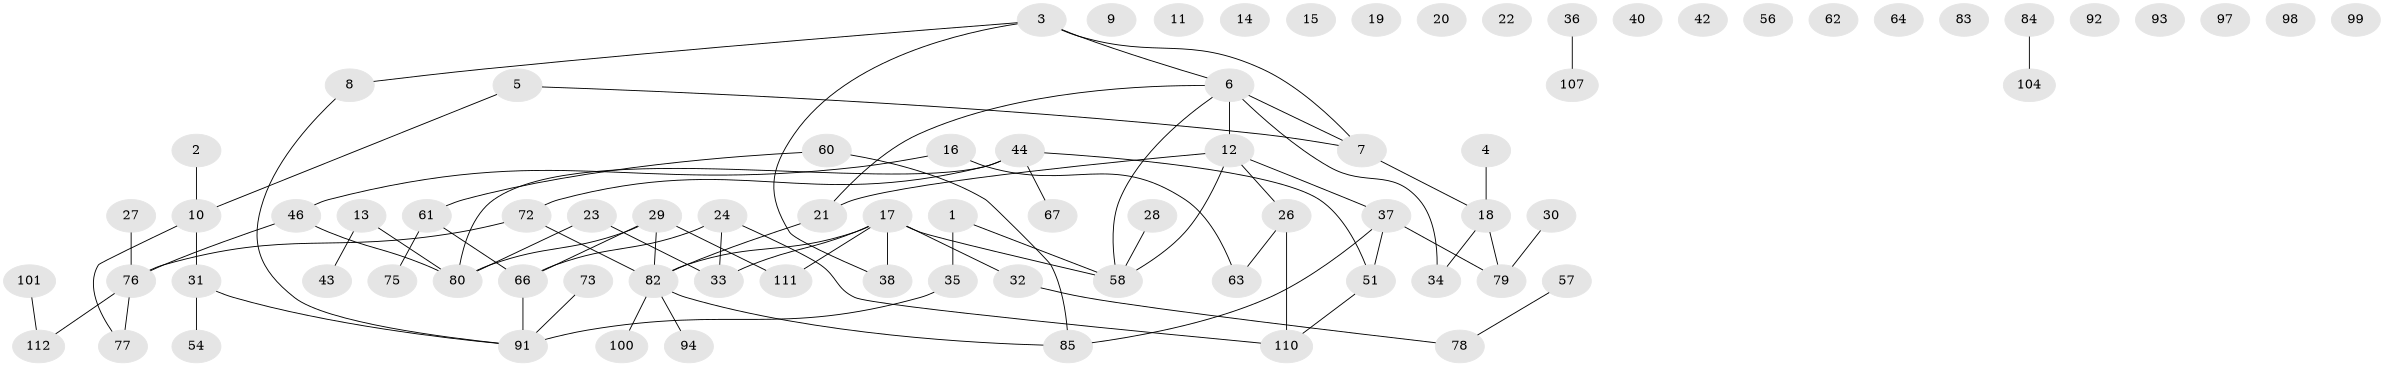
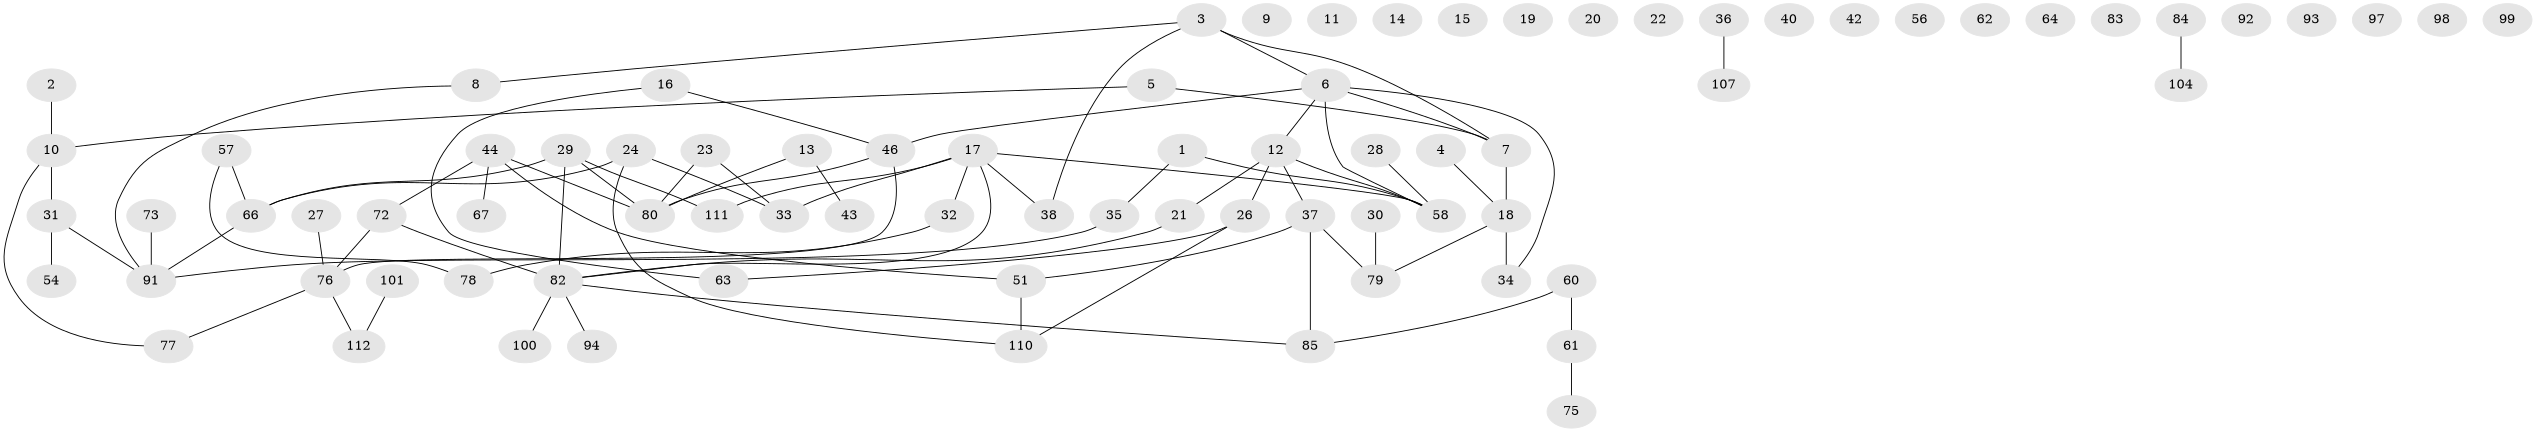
(1006, 106) -> (1106, 112)
(475, 248) -> (239, 183)
